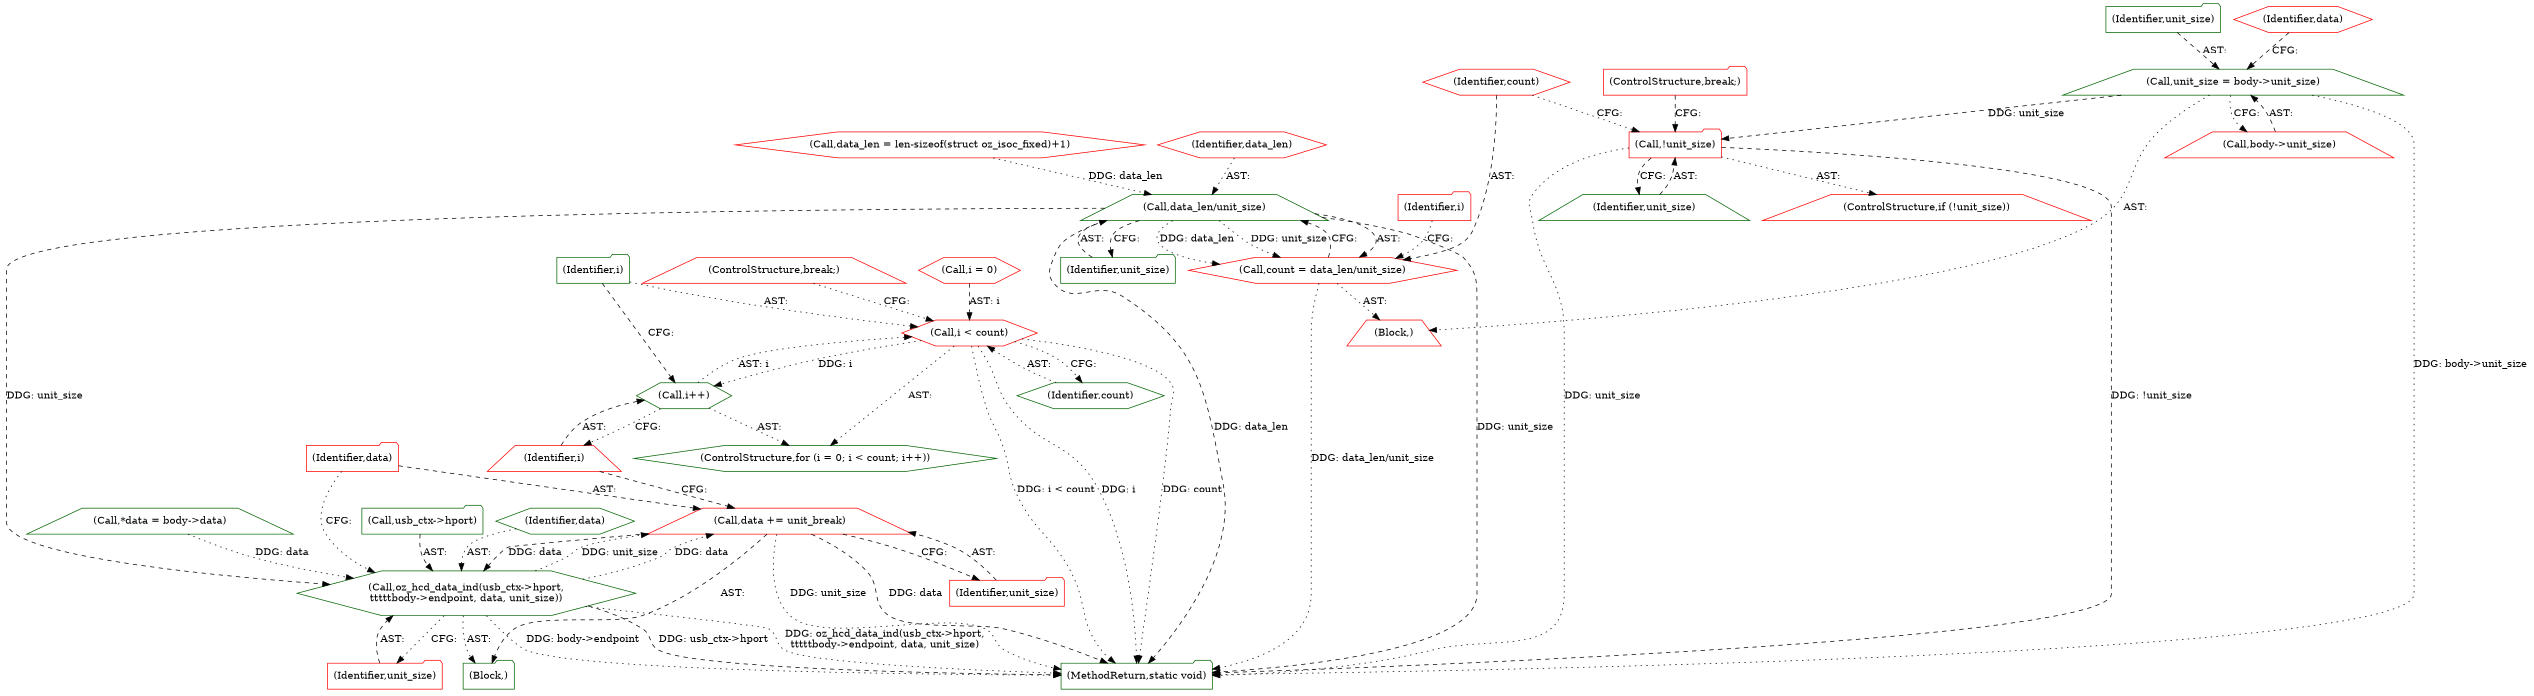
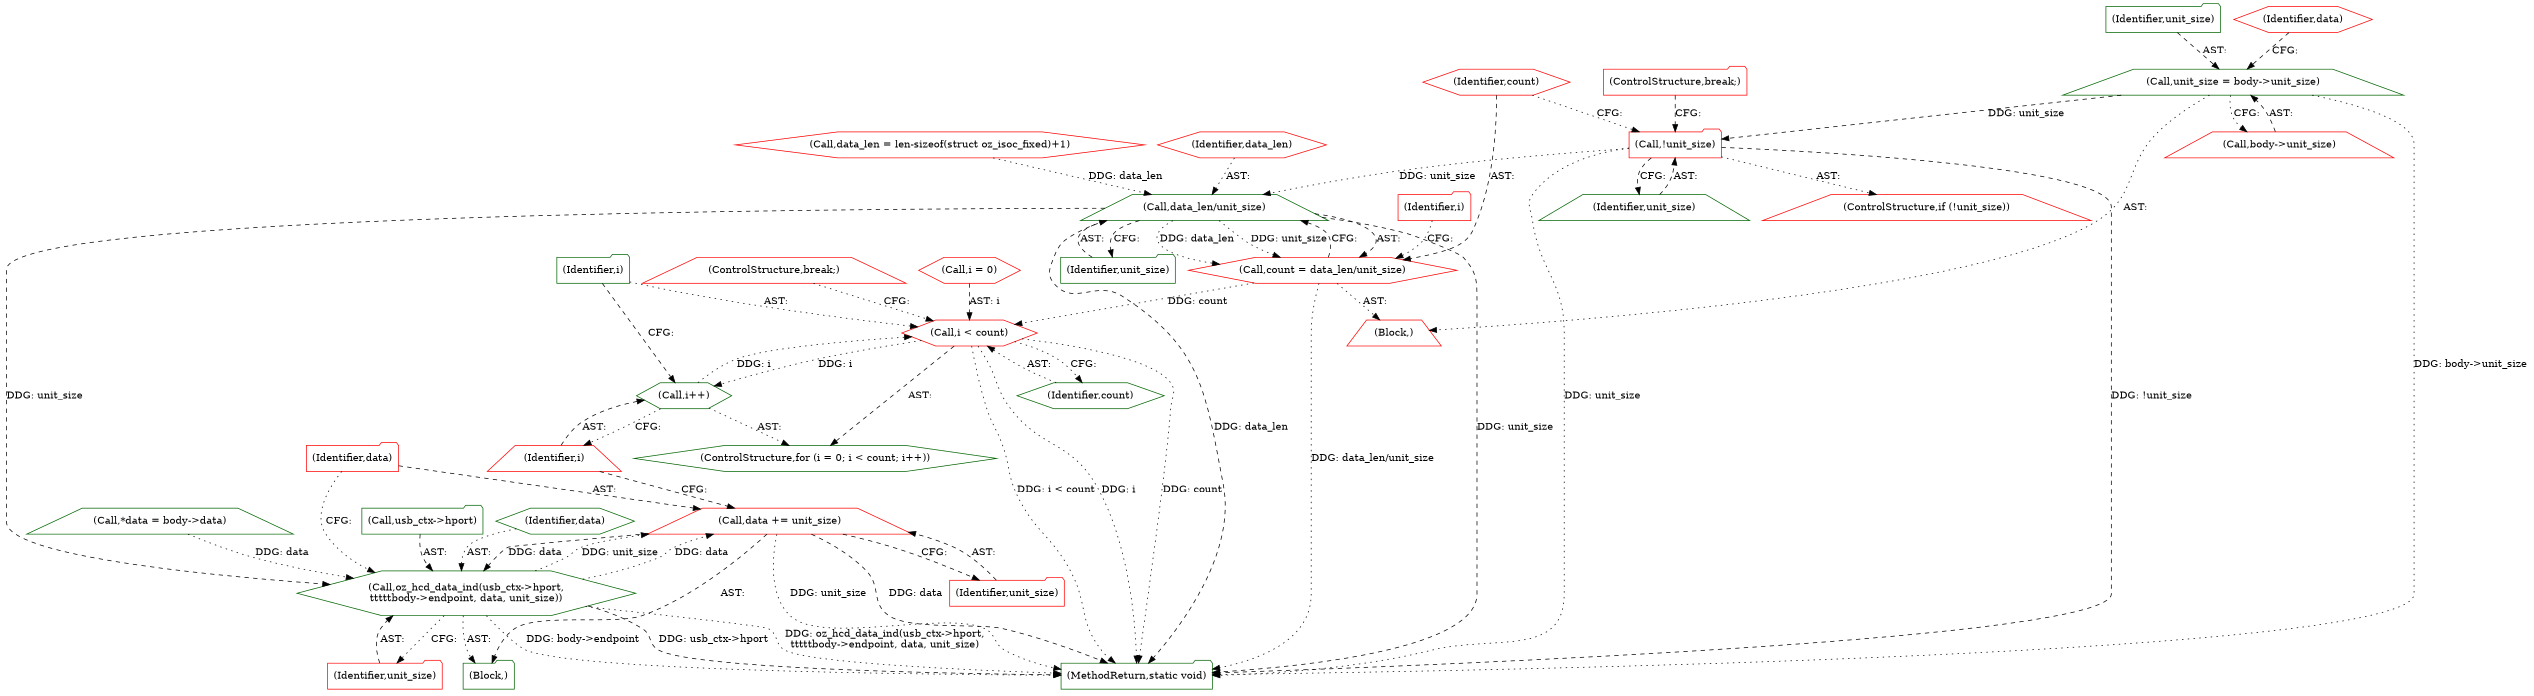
none -> (1449, 165)
none -> (1144, 302)
(754, 364) -> (754, 364)
(895, 393) -> (895, 393)
(780, 521) -> (780, 521)
